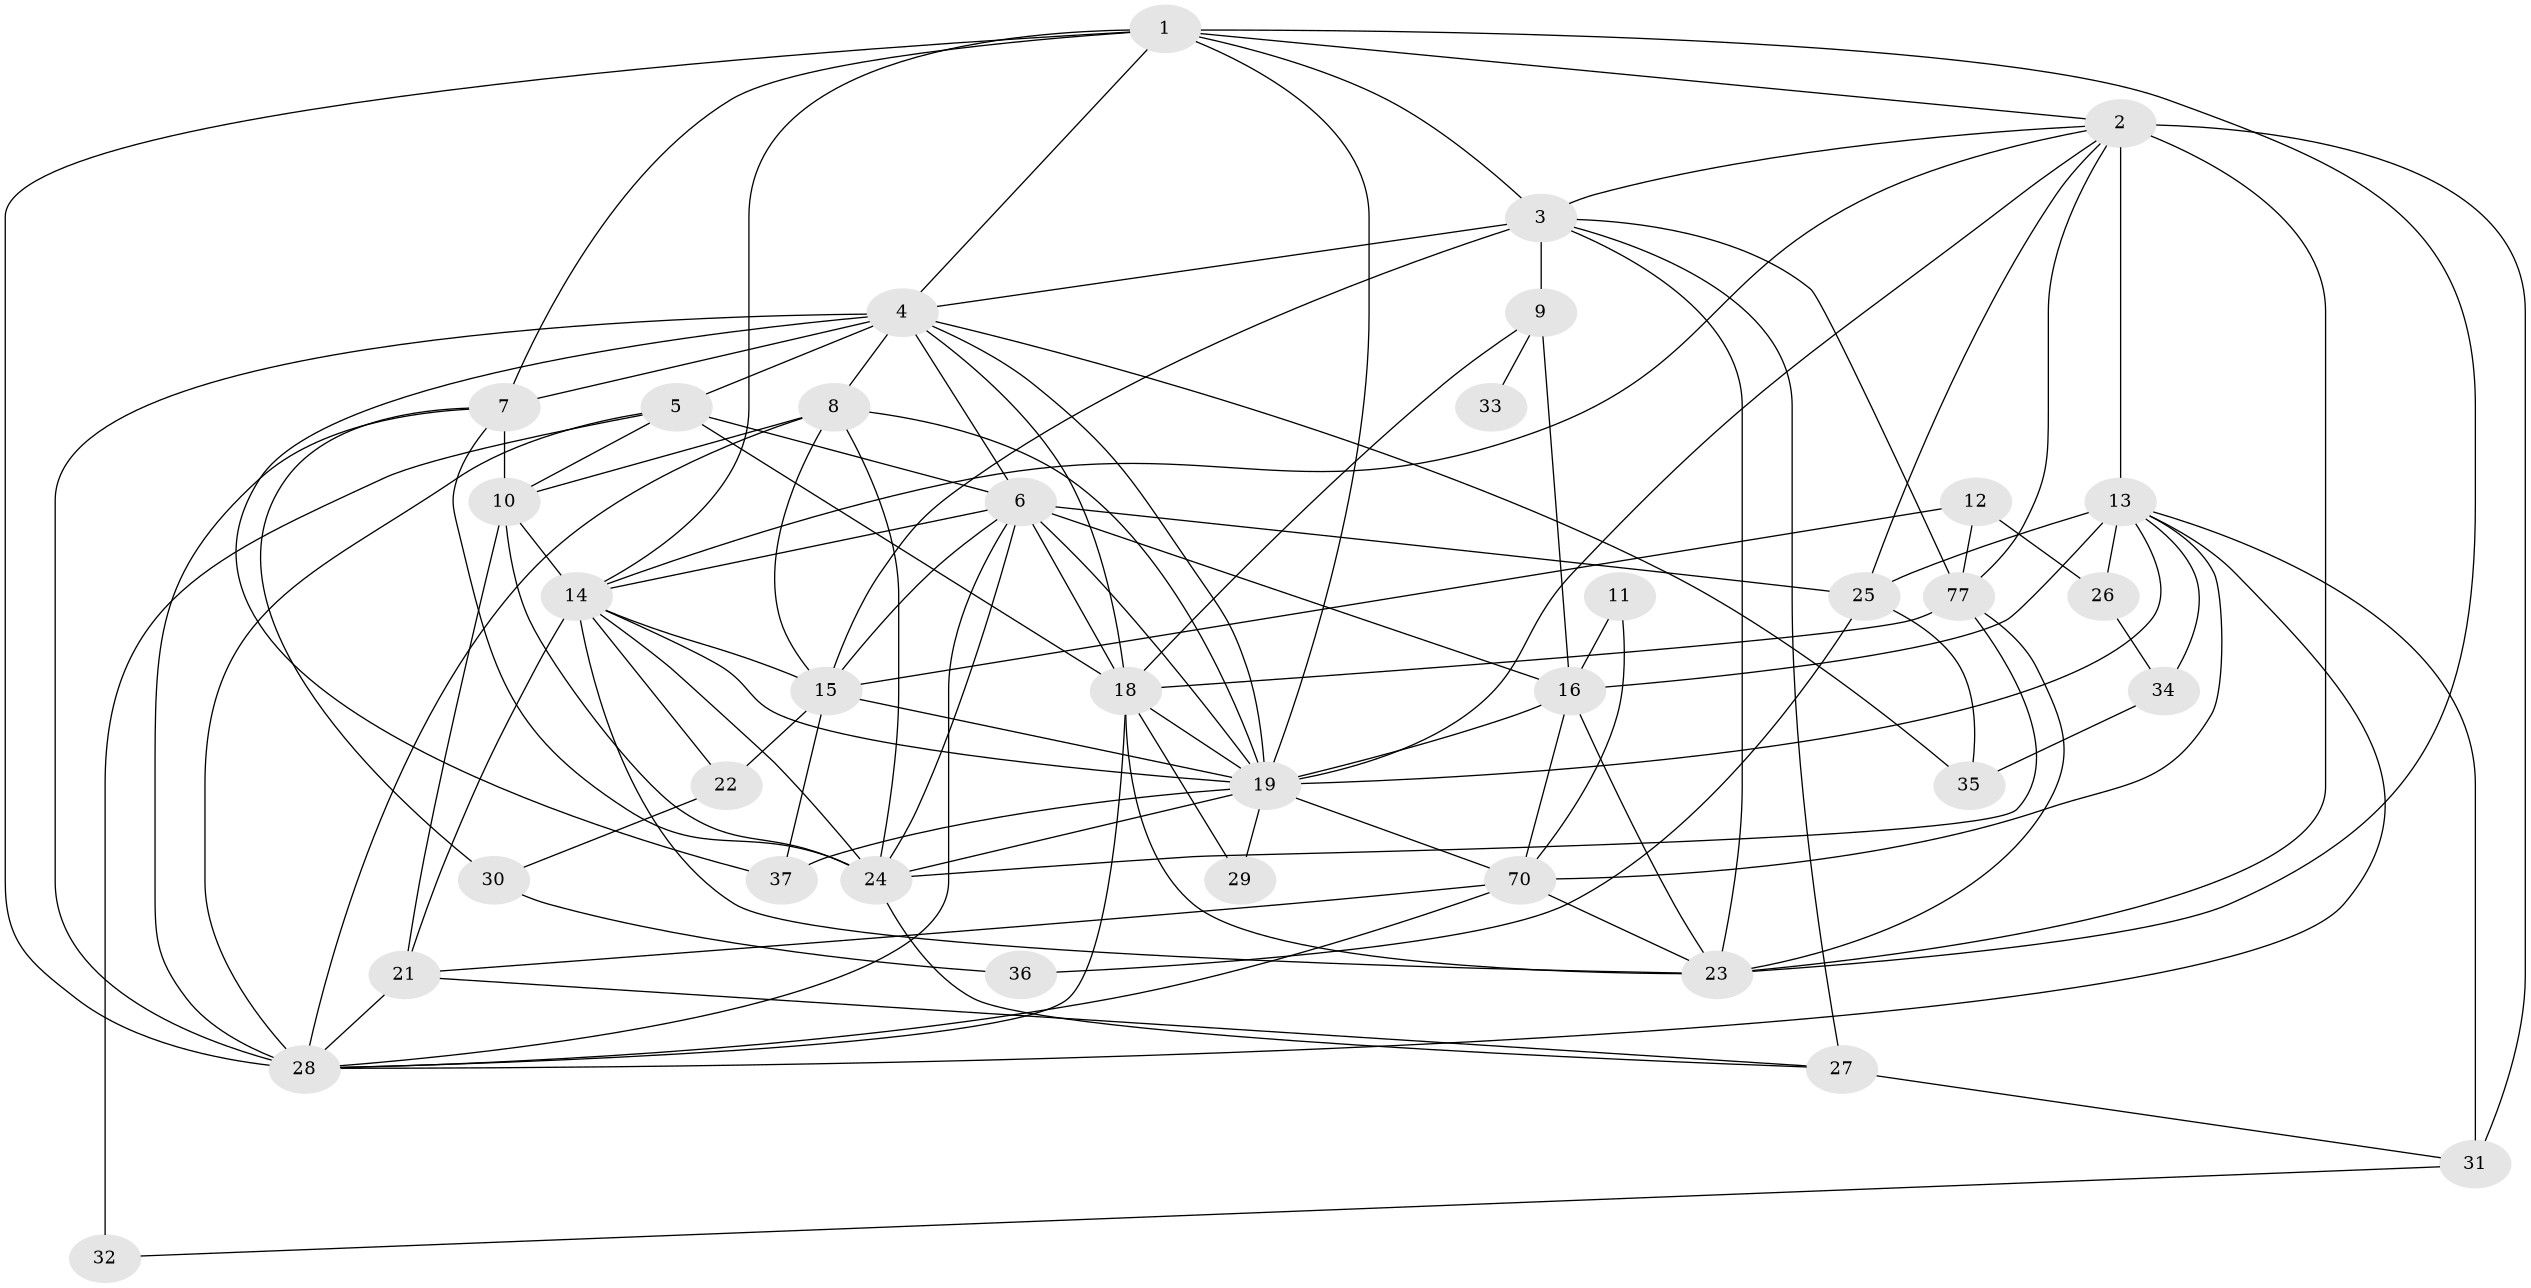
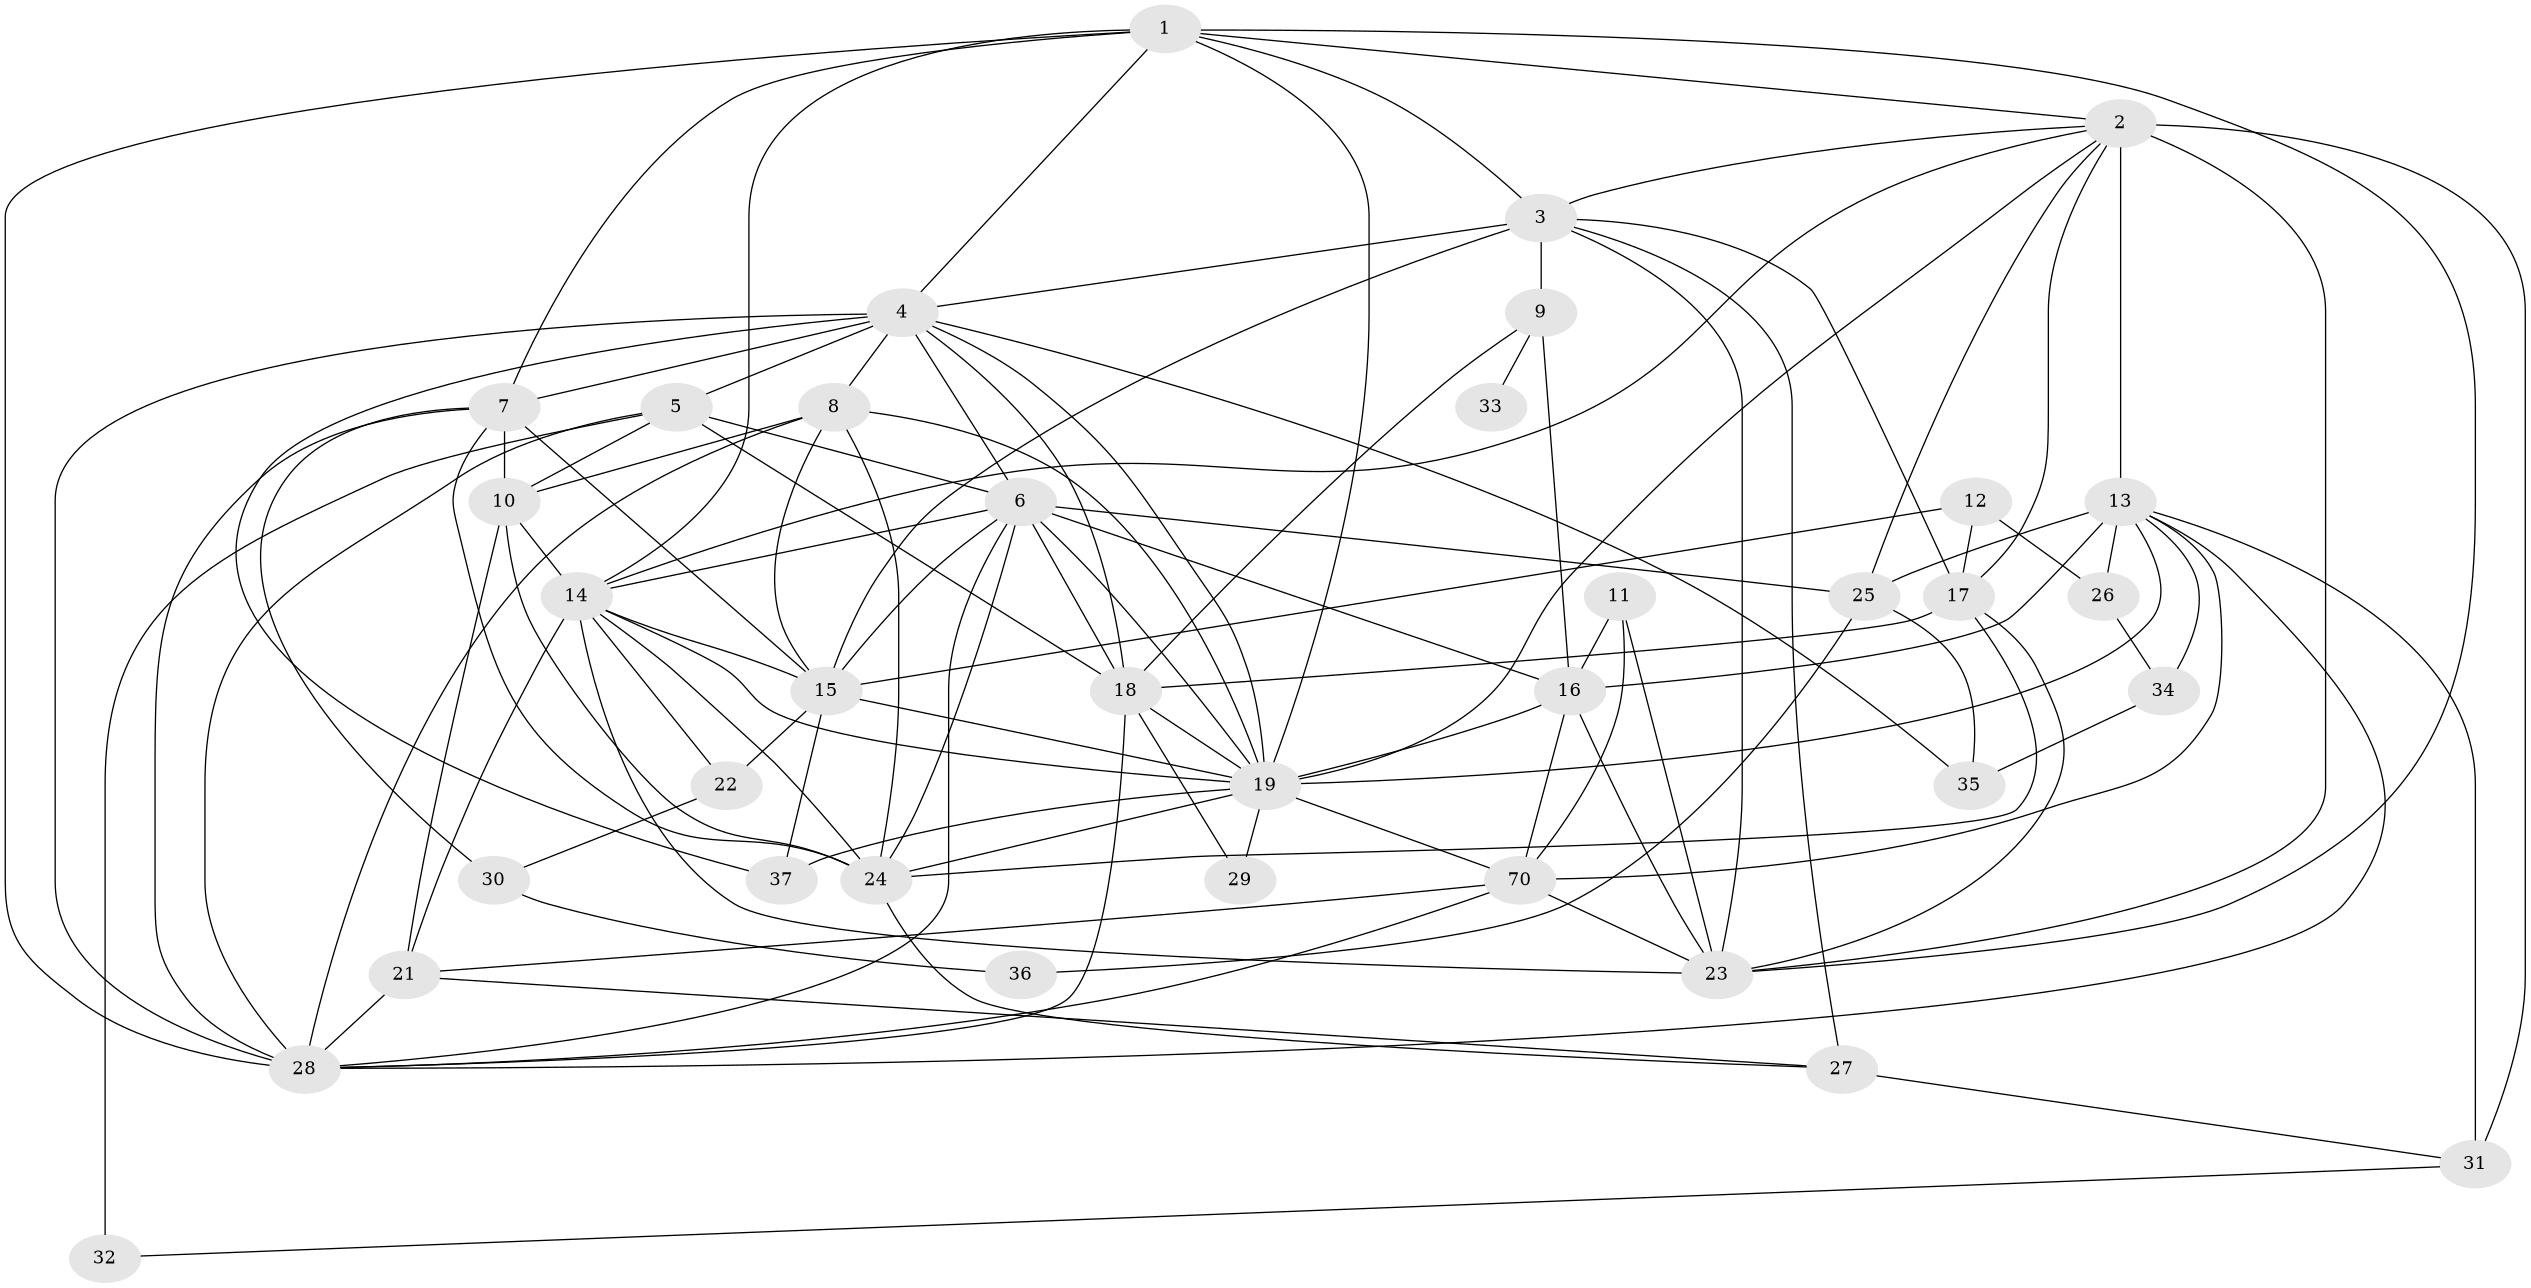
none -> (651, 537)
(1959, 597) -> (1959, 597)
(1296, 943) -> (1669, 786)
